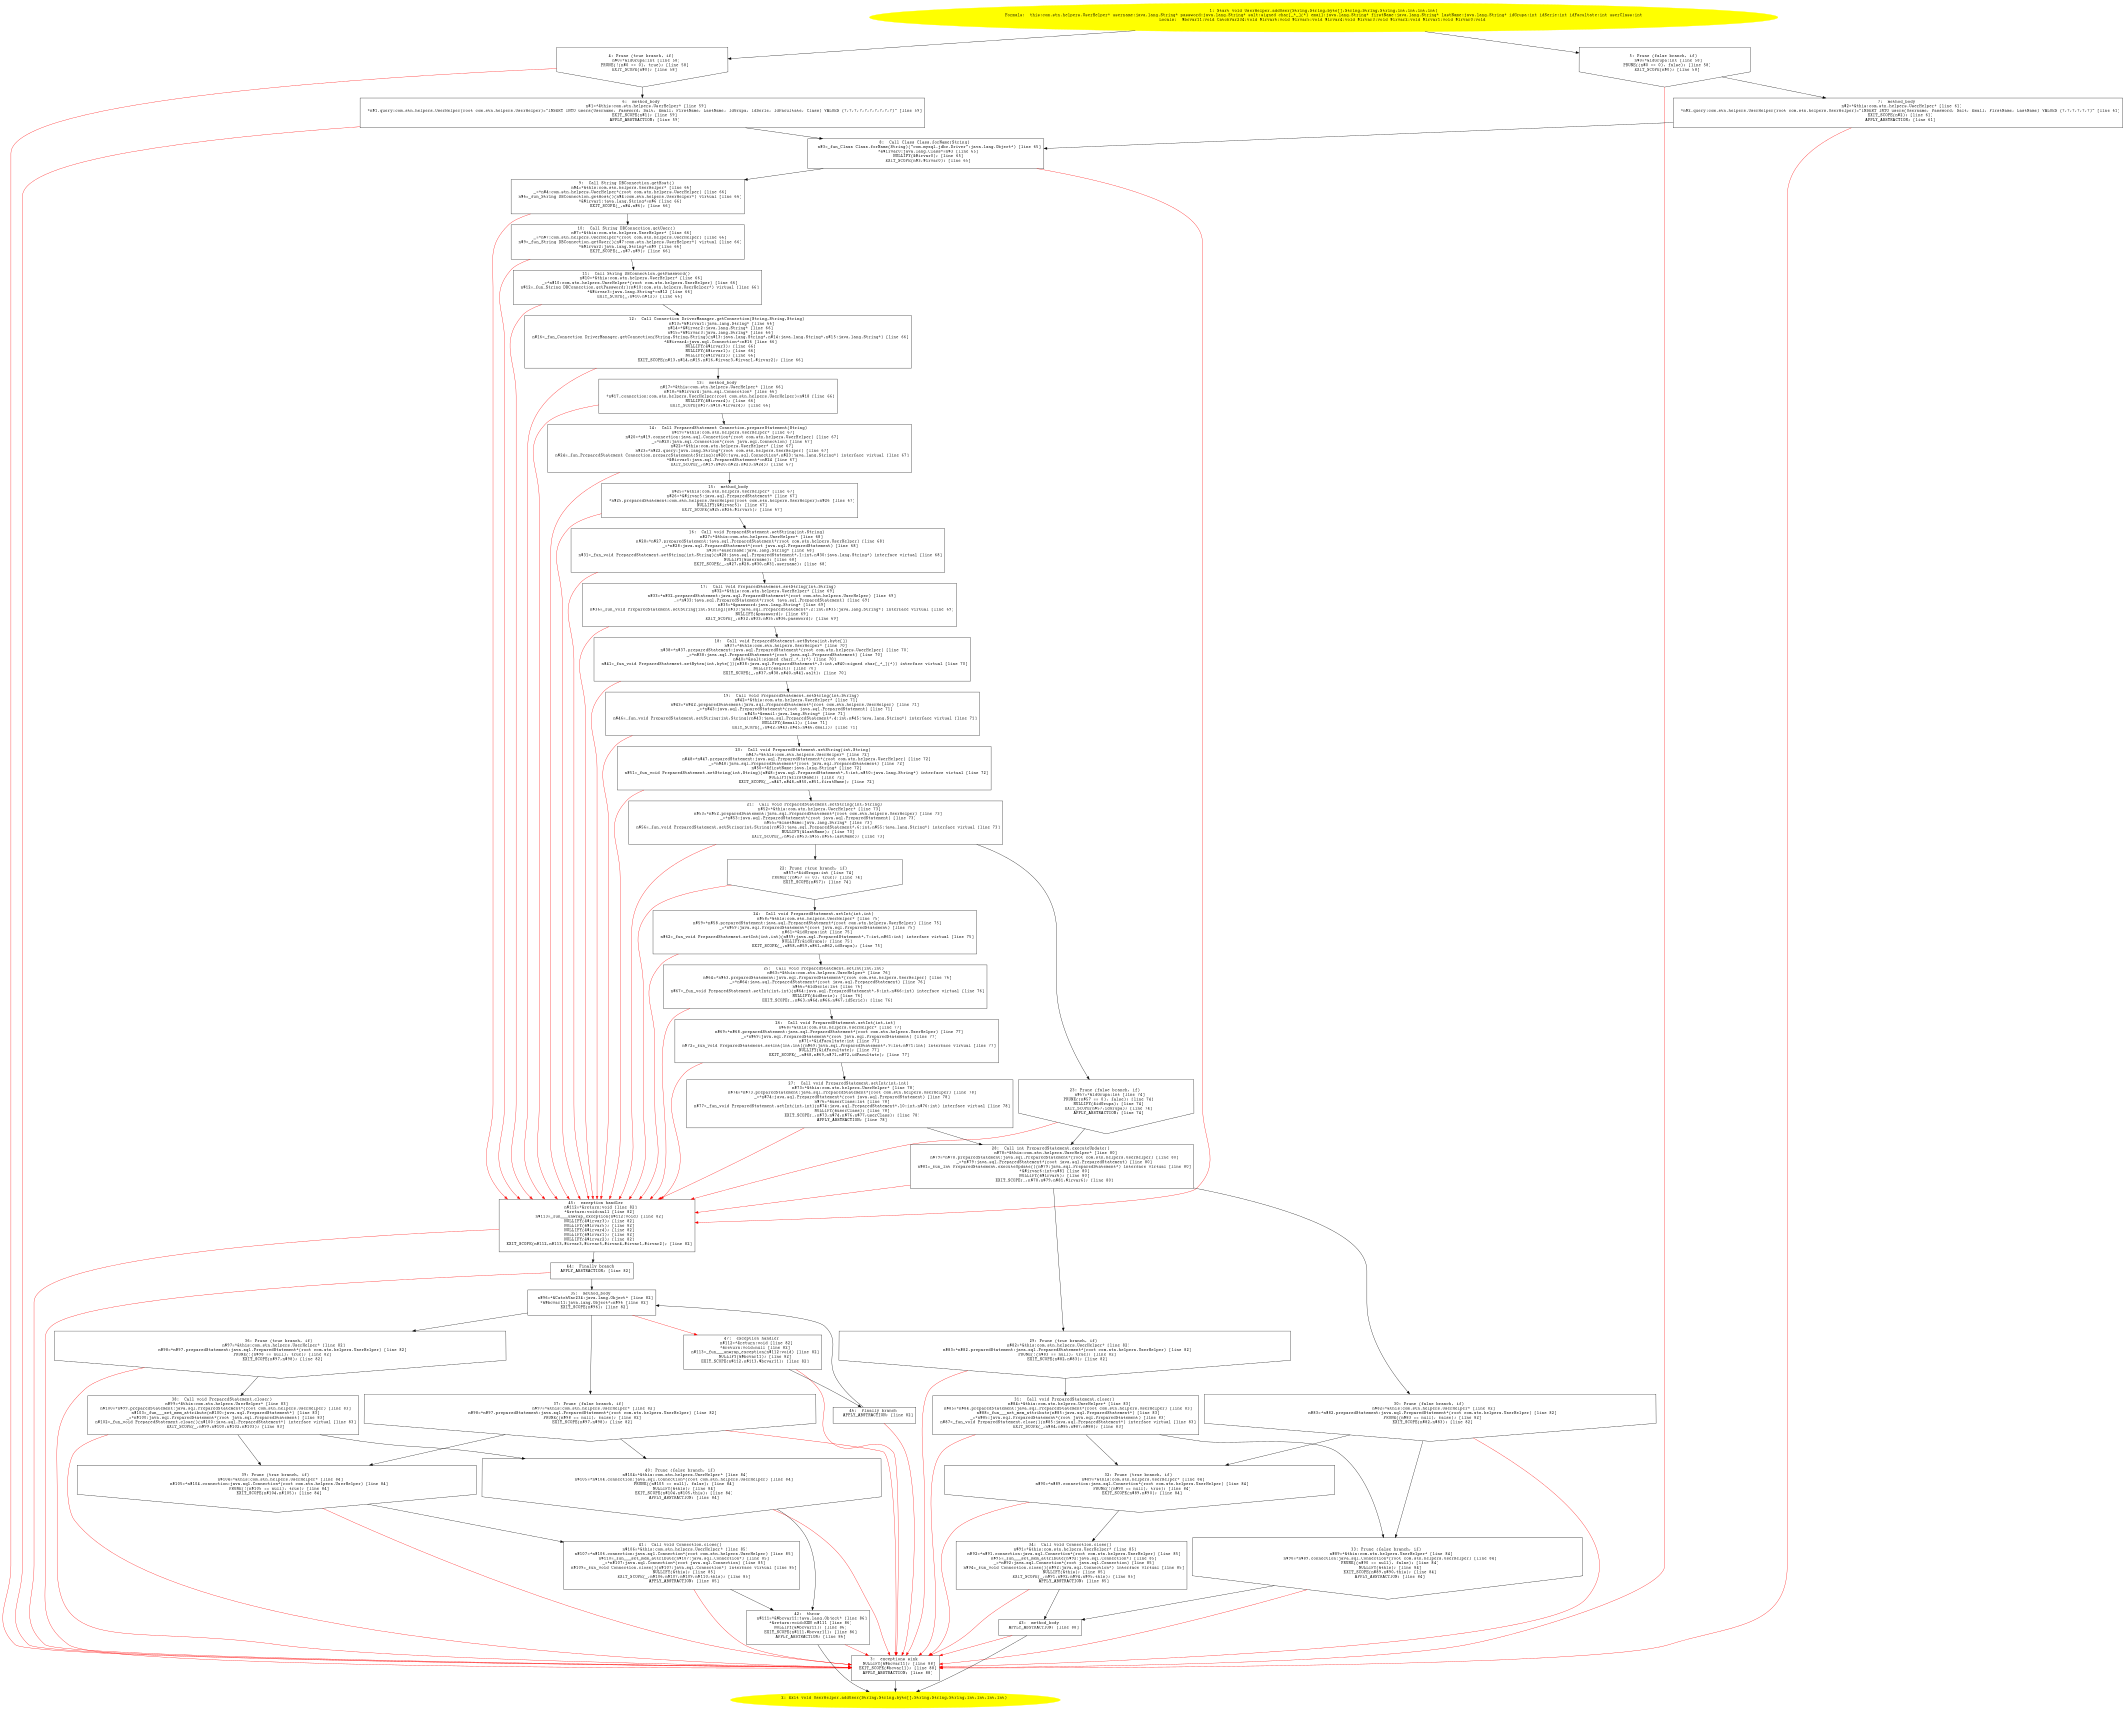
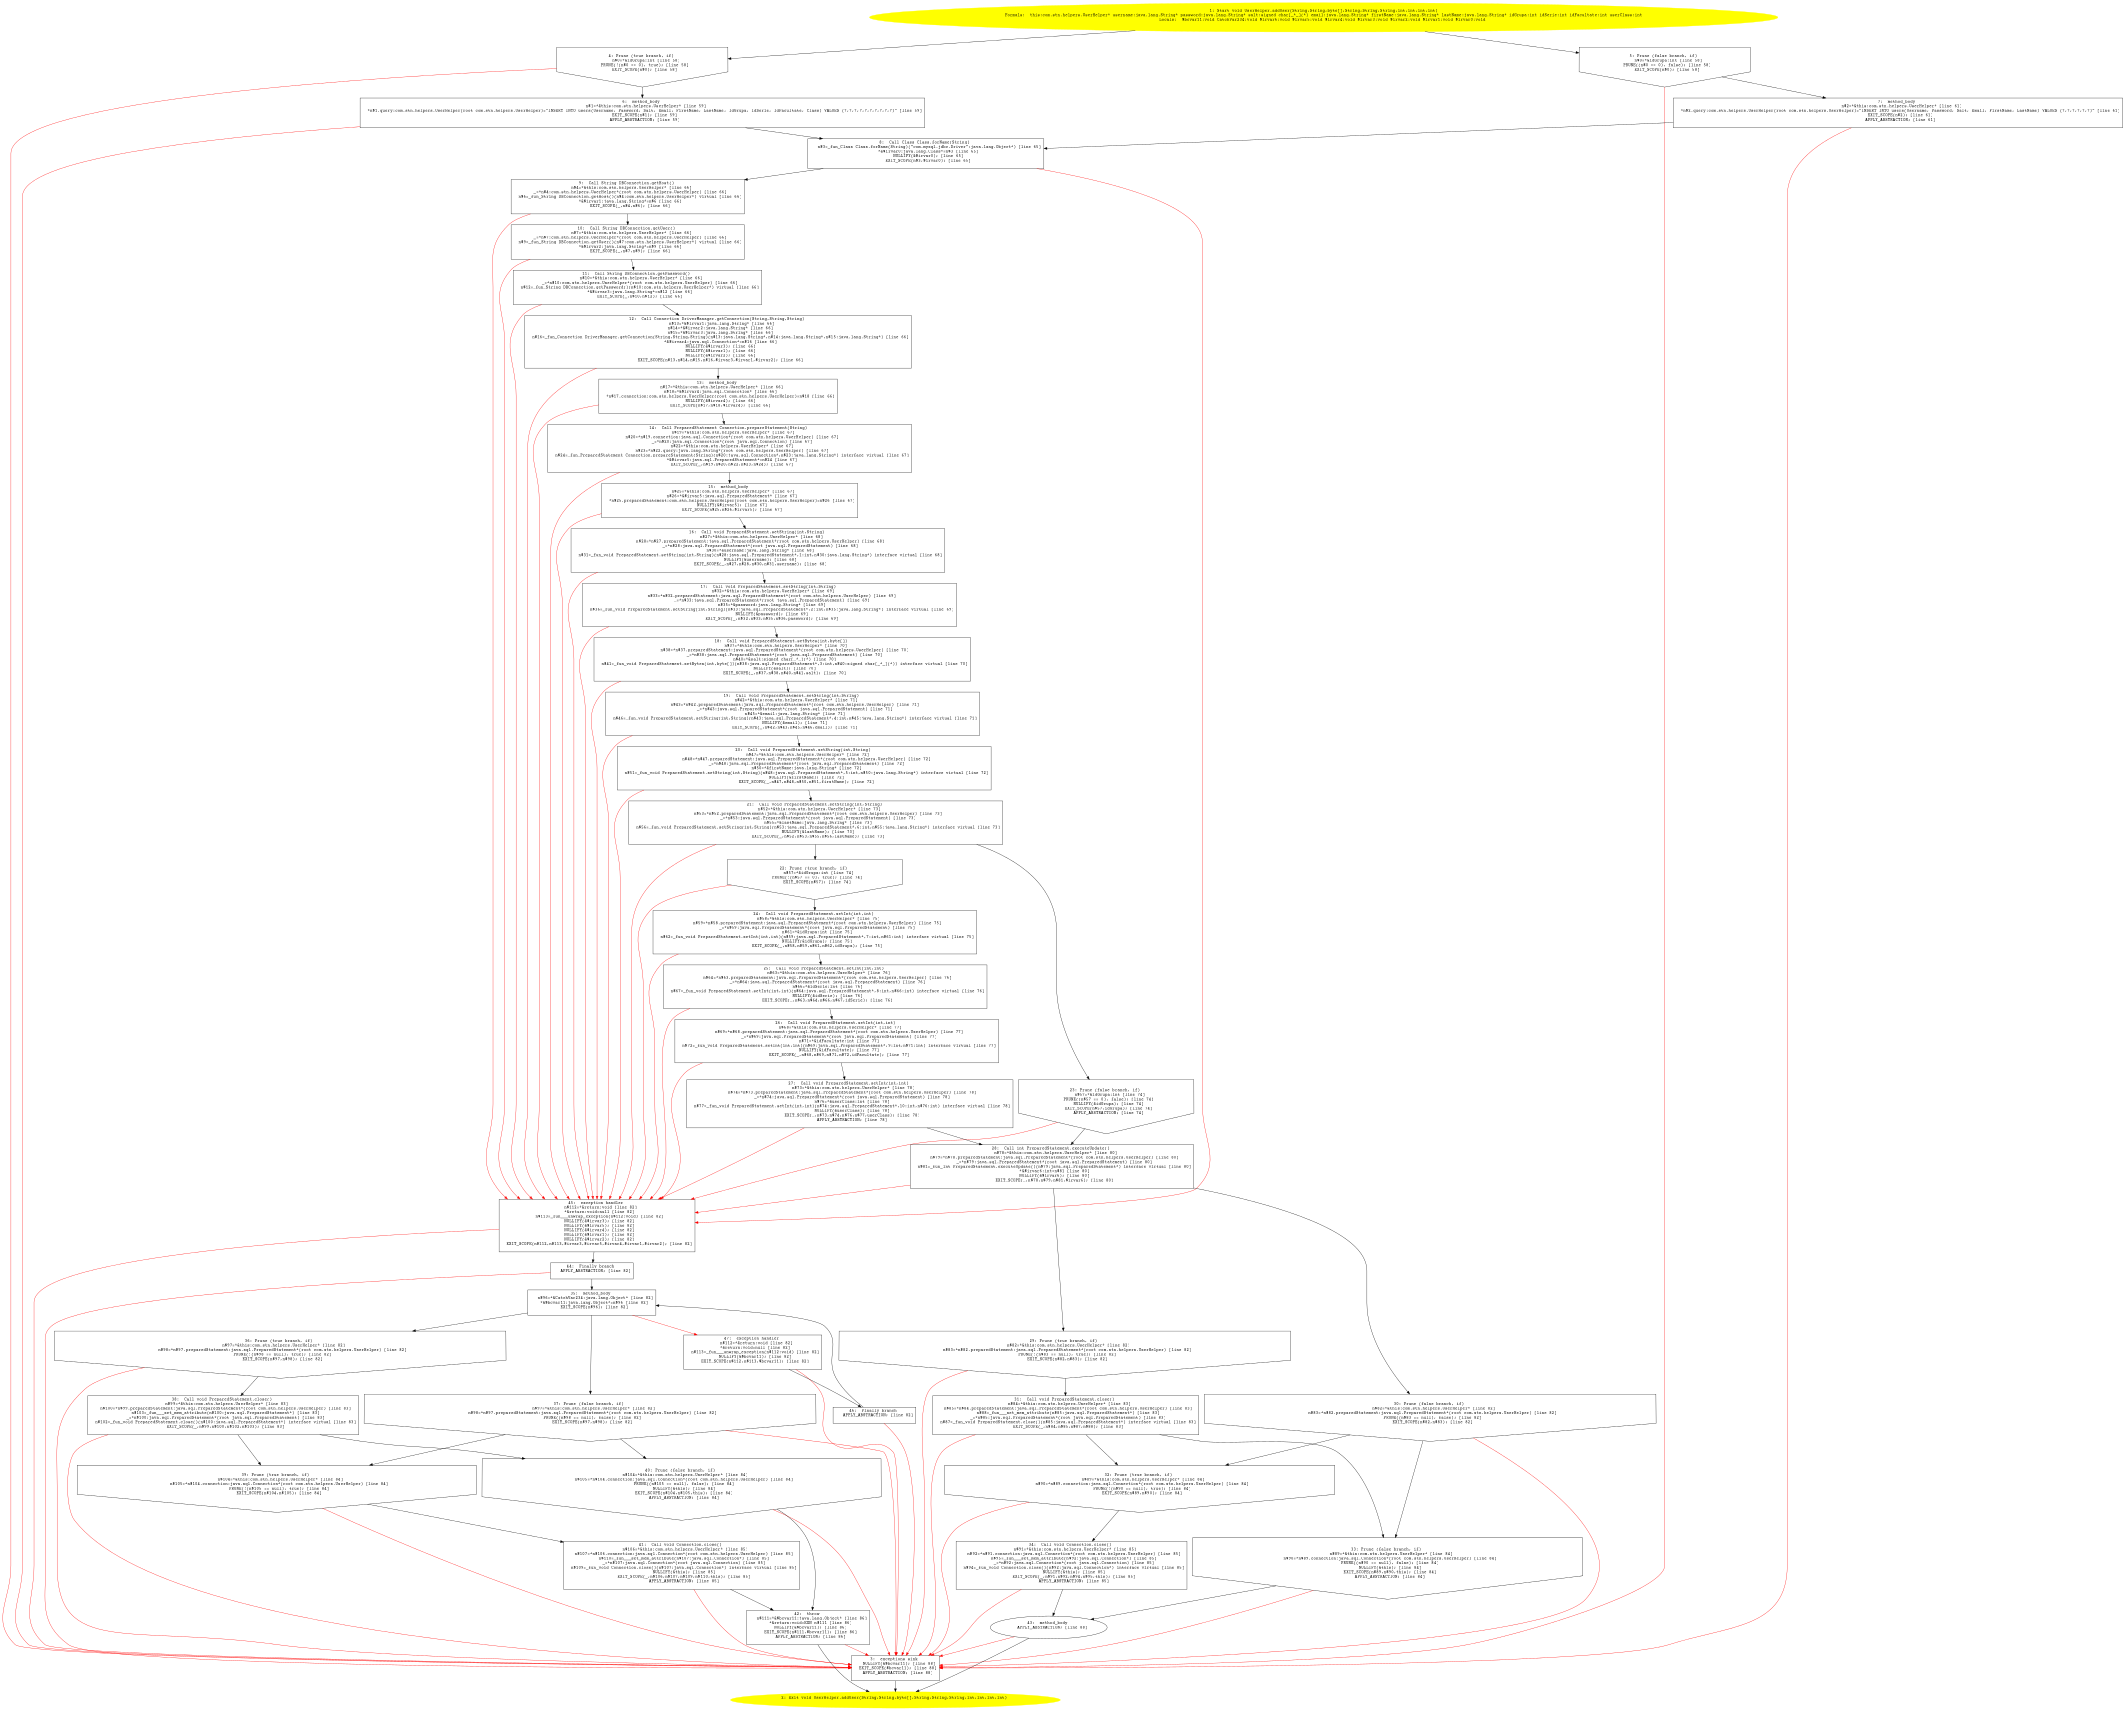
(1040, 1627) -> (1049, 1627)
